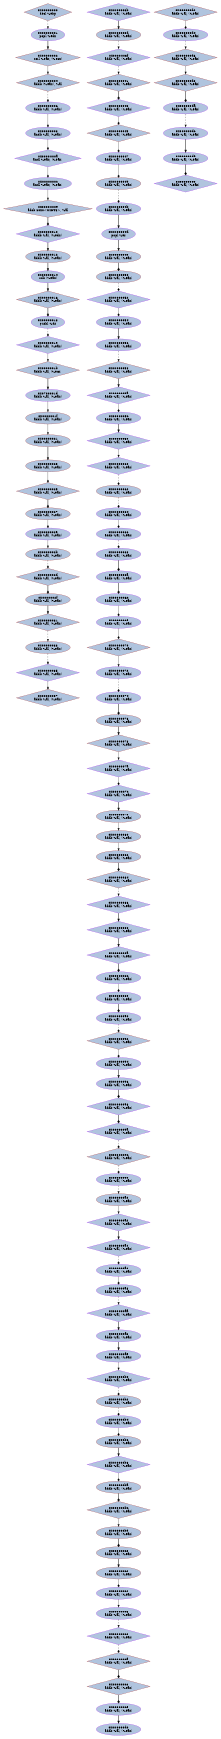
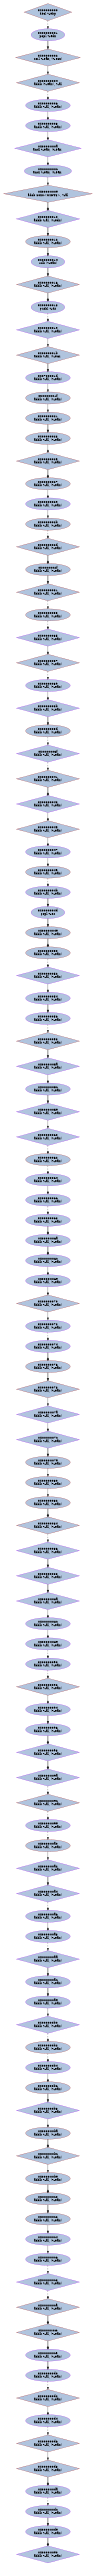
none -> (48, 686)
(119, 966) -> (48, 1612)
(119, 1007) -> (48, 1653)
none -> (48, 2384)
